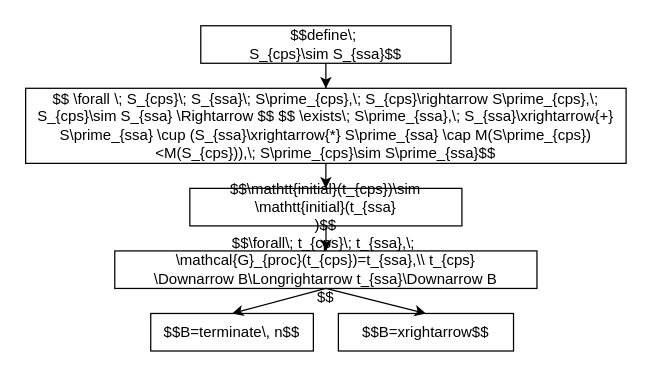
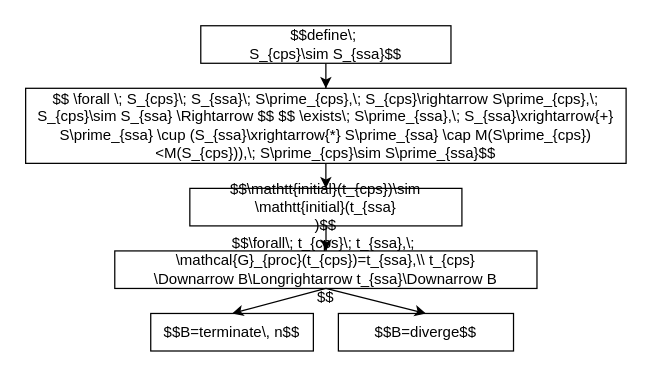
(426, 332) -> (426, 332)
